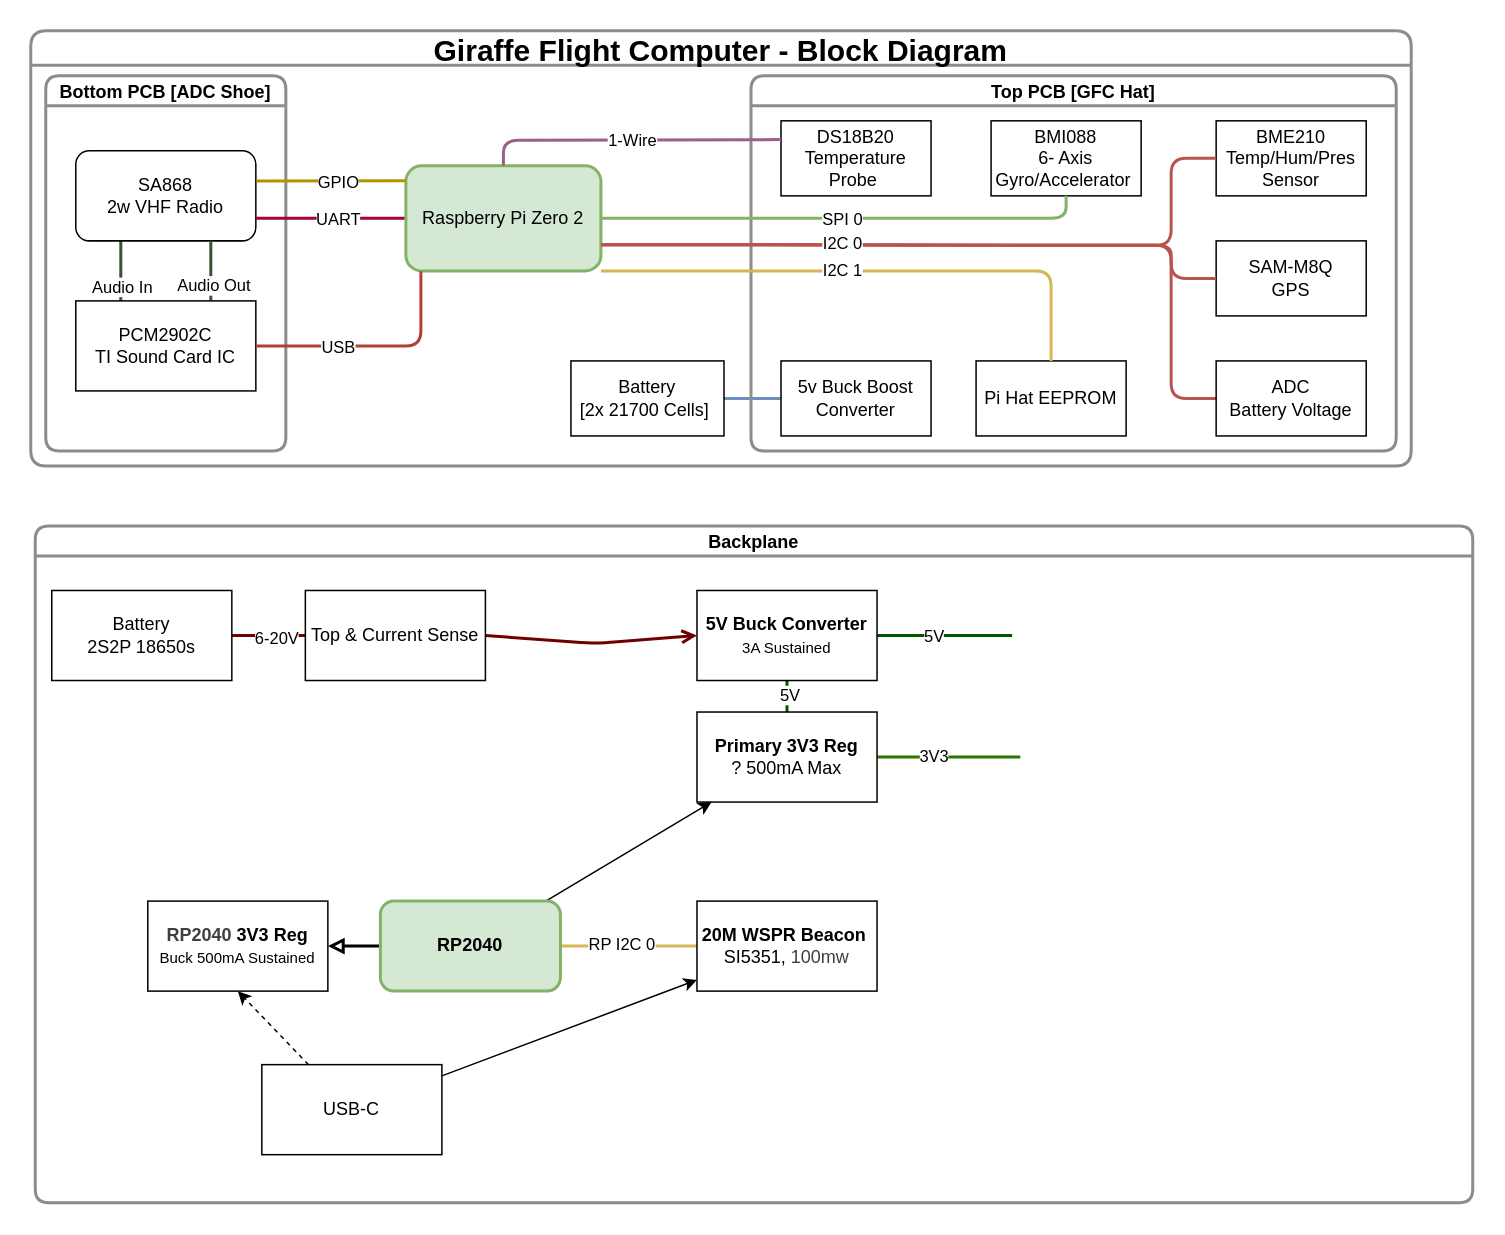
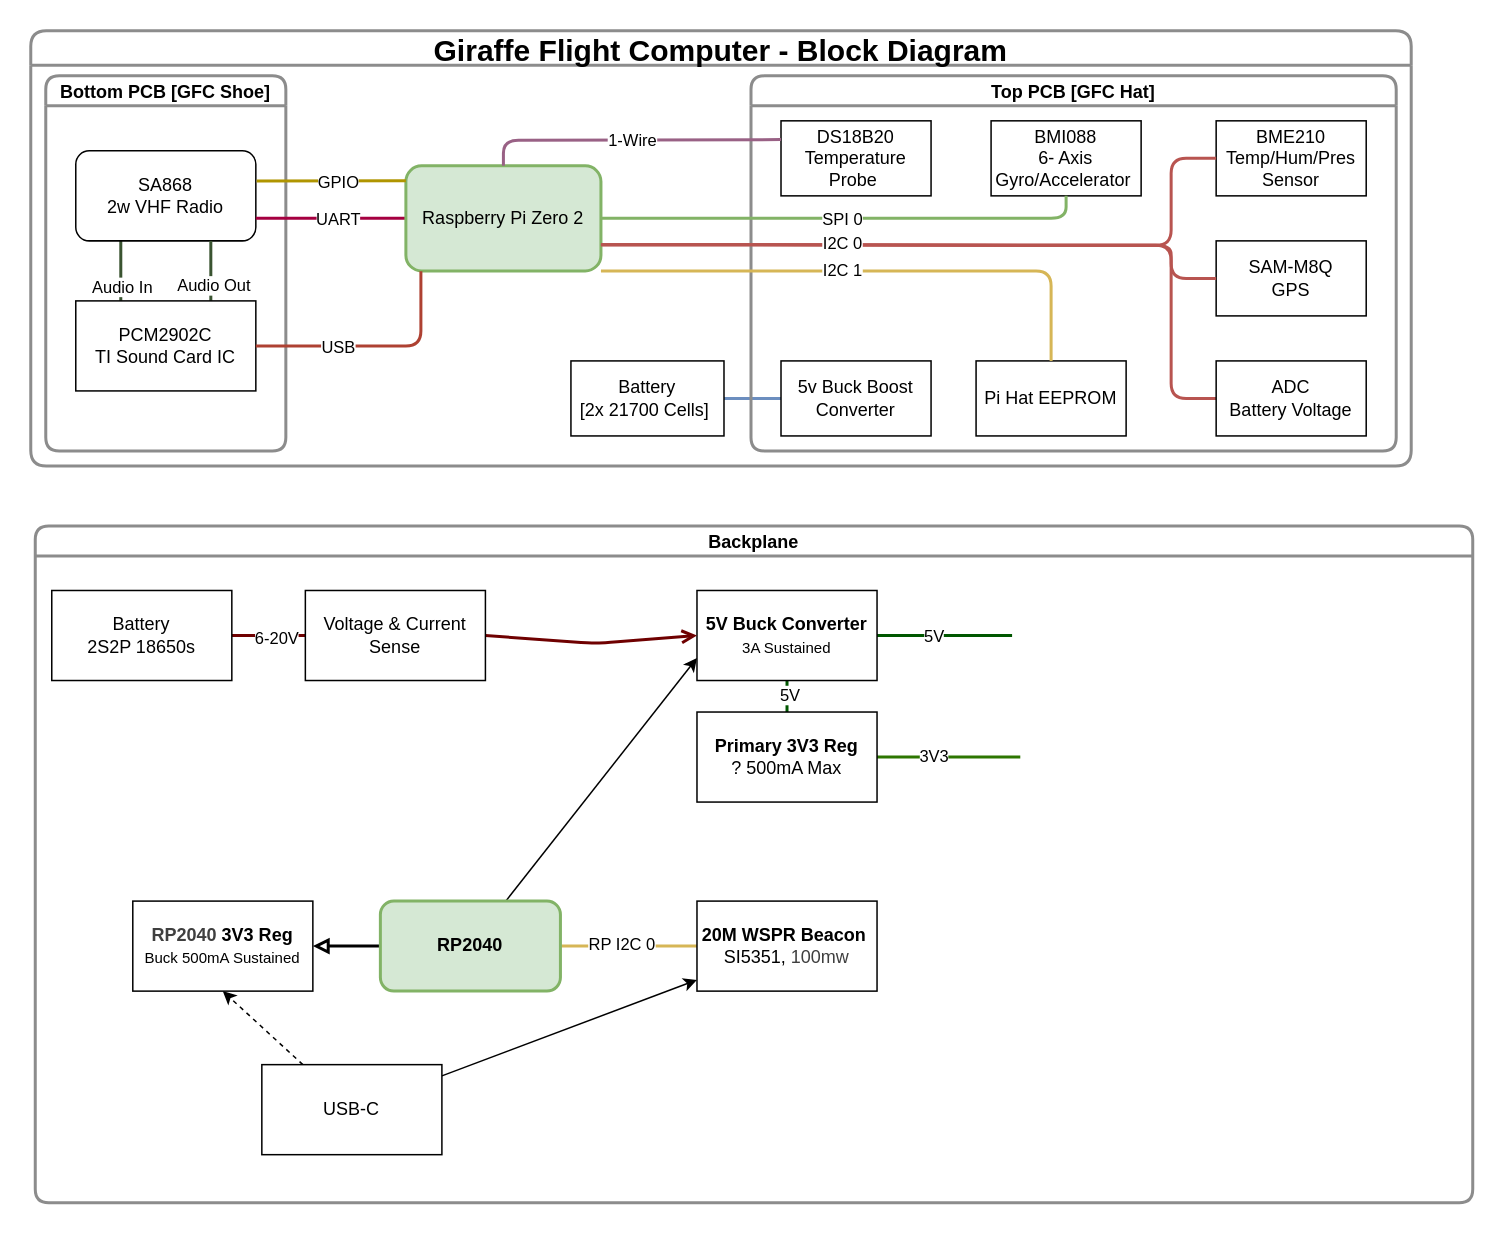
(165, 92) -> (165, 92)
(395, 635) -> (395, 635)
(624, 854) -> (599, 783)
(238, 946) -> (223, 946)
